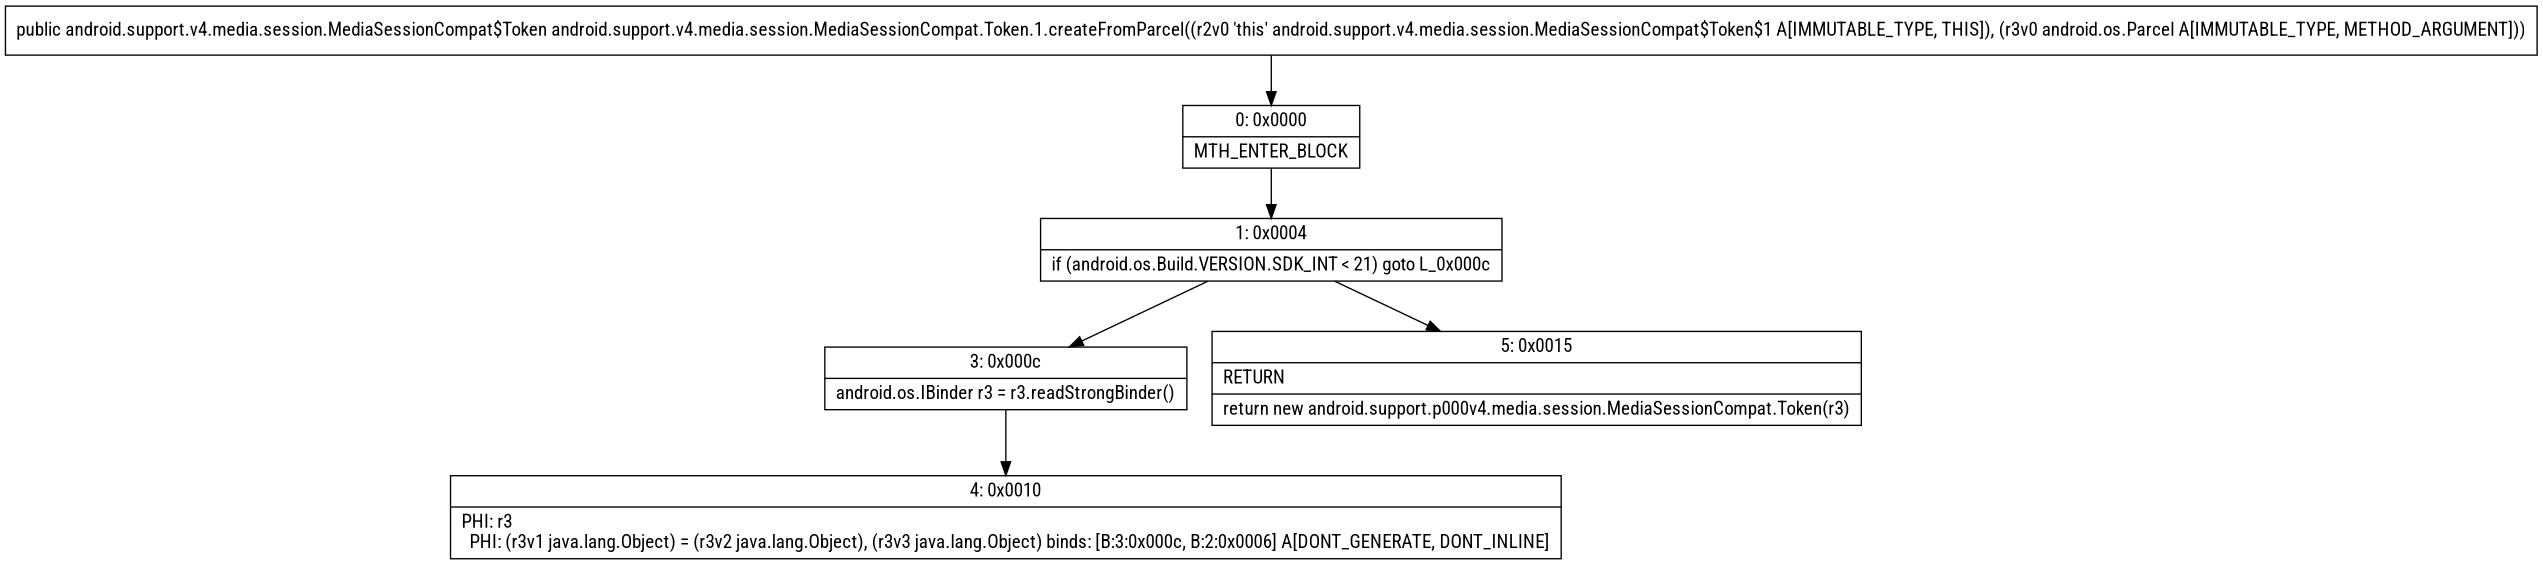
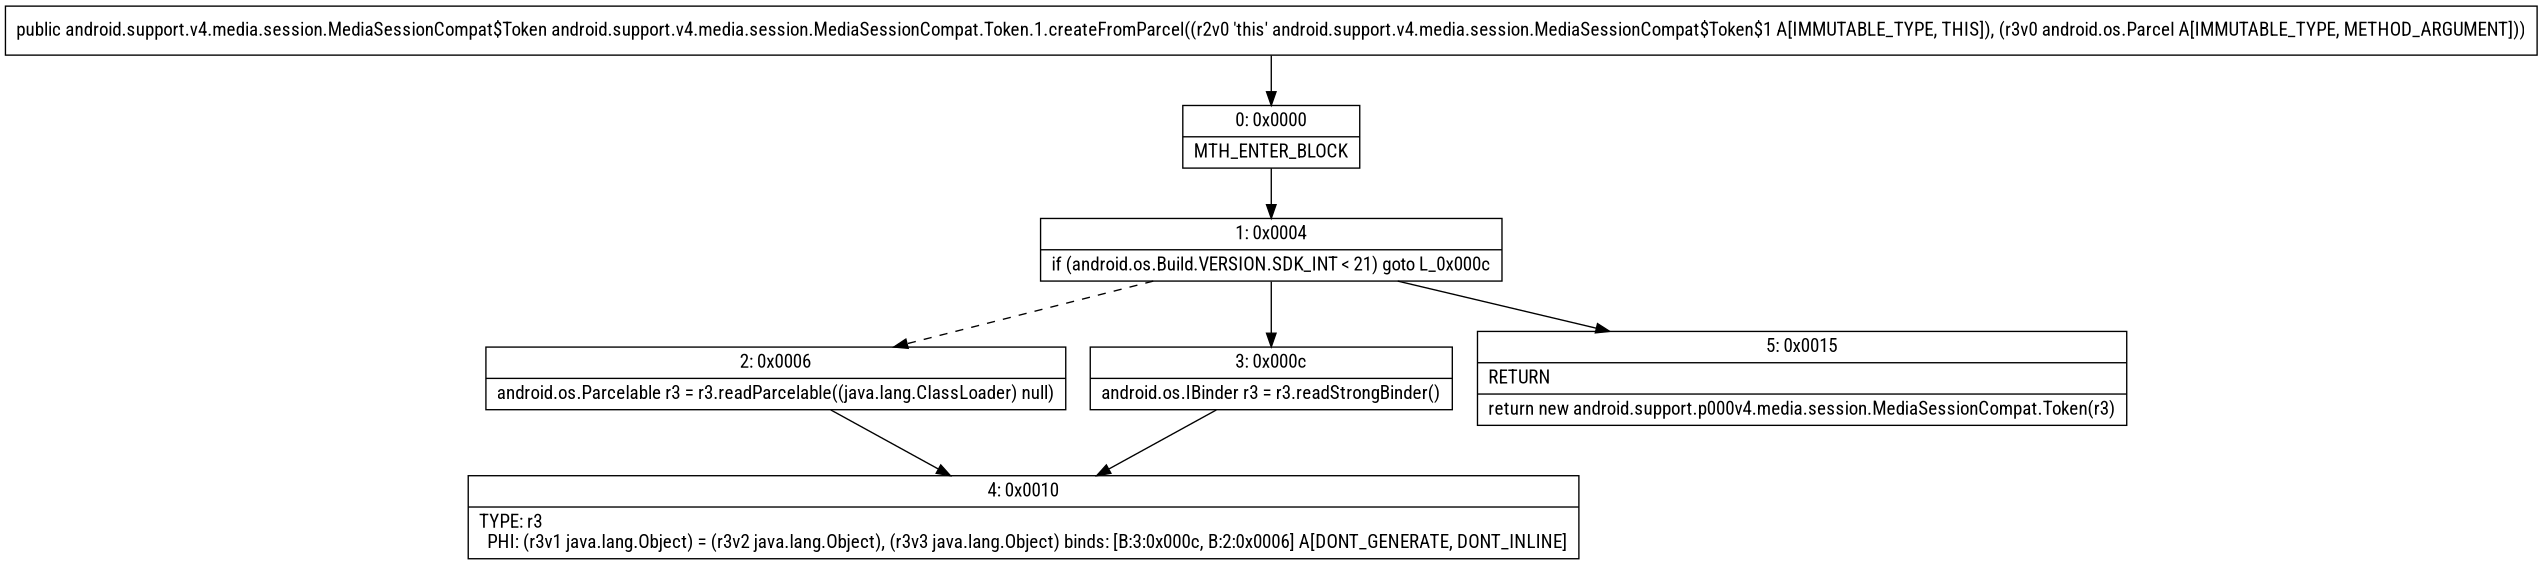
none -> (776, 378)
(489, 522) -> (513, 522)
